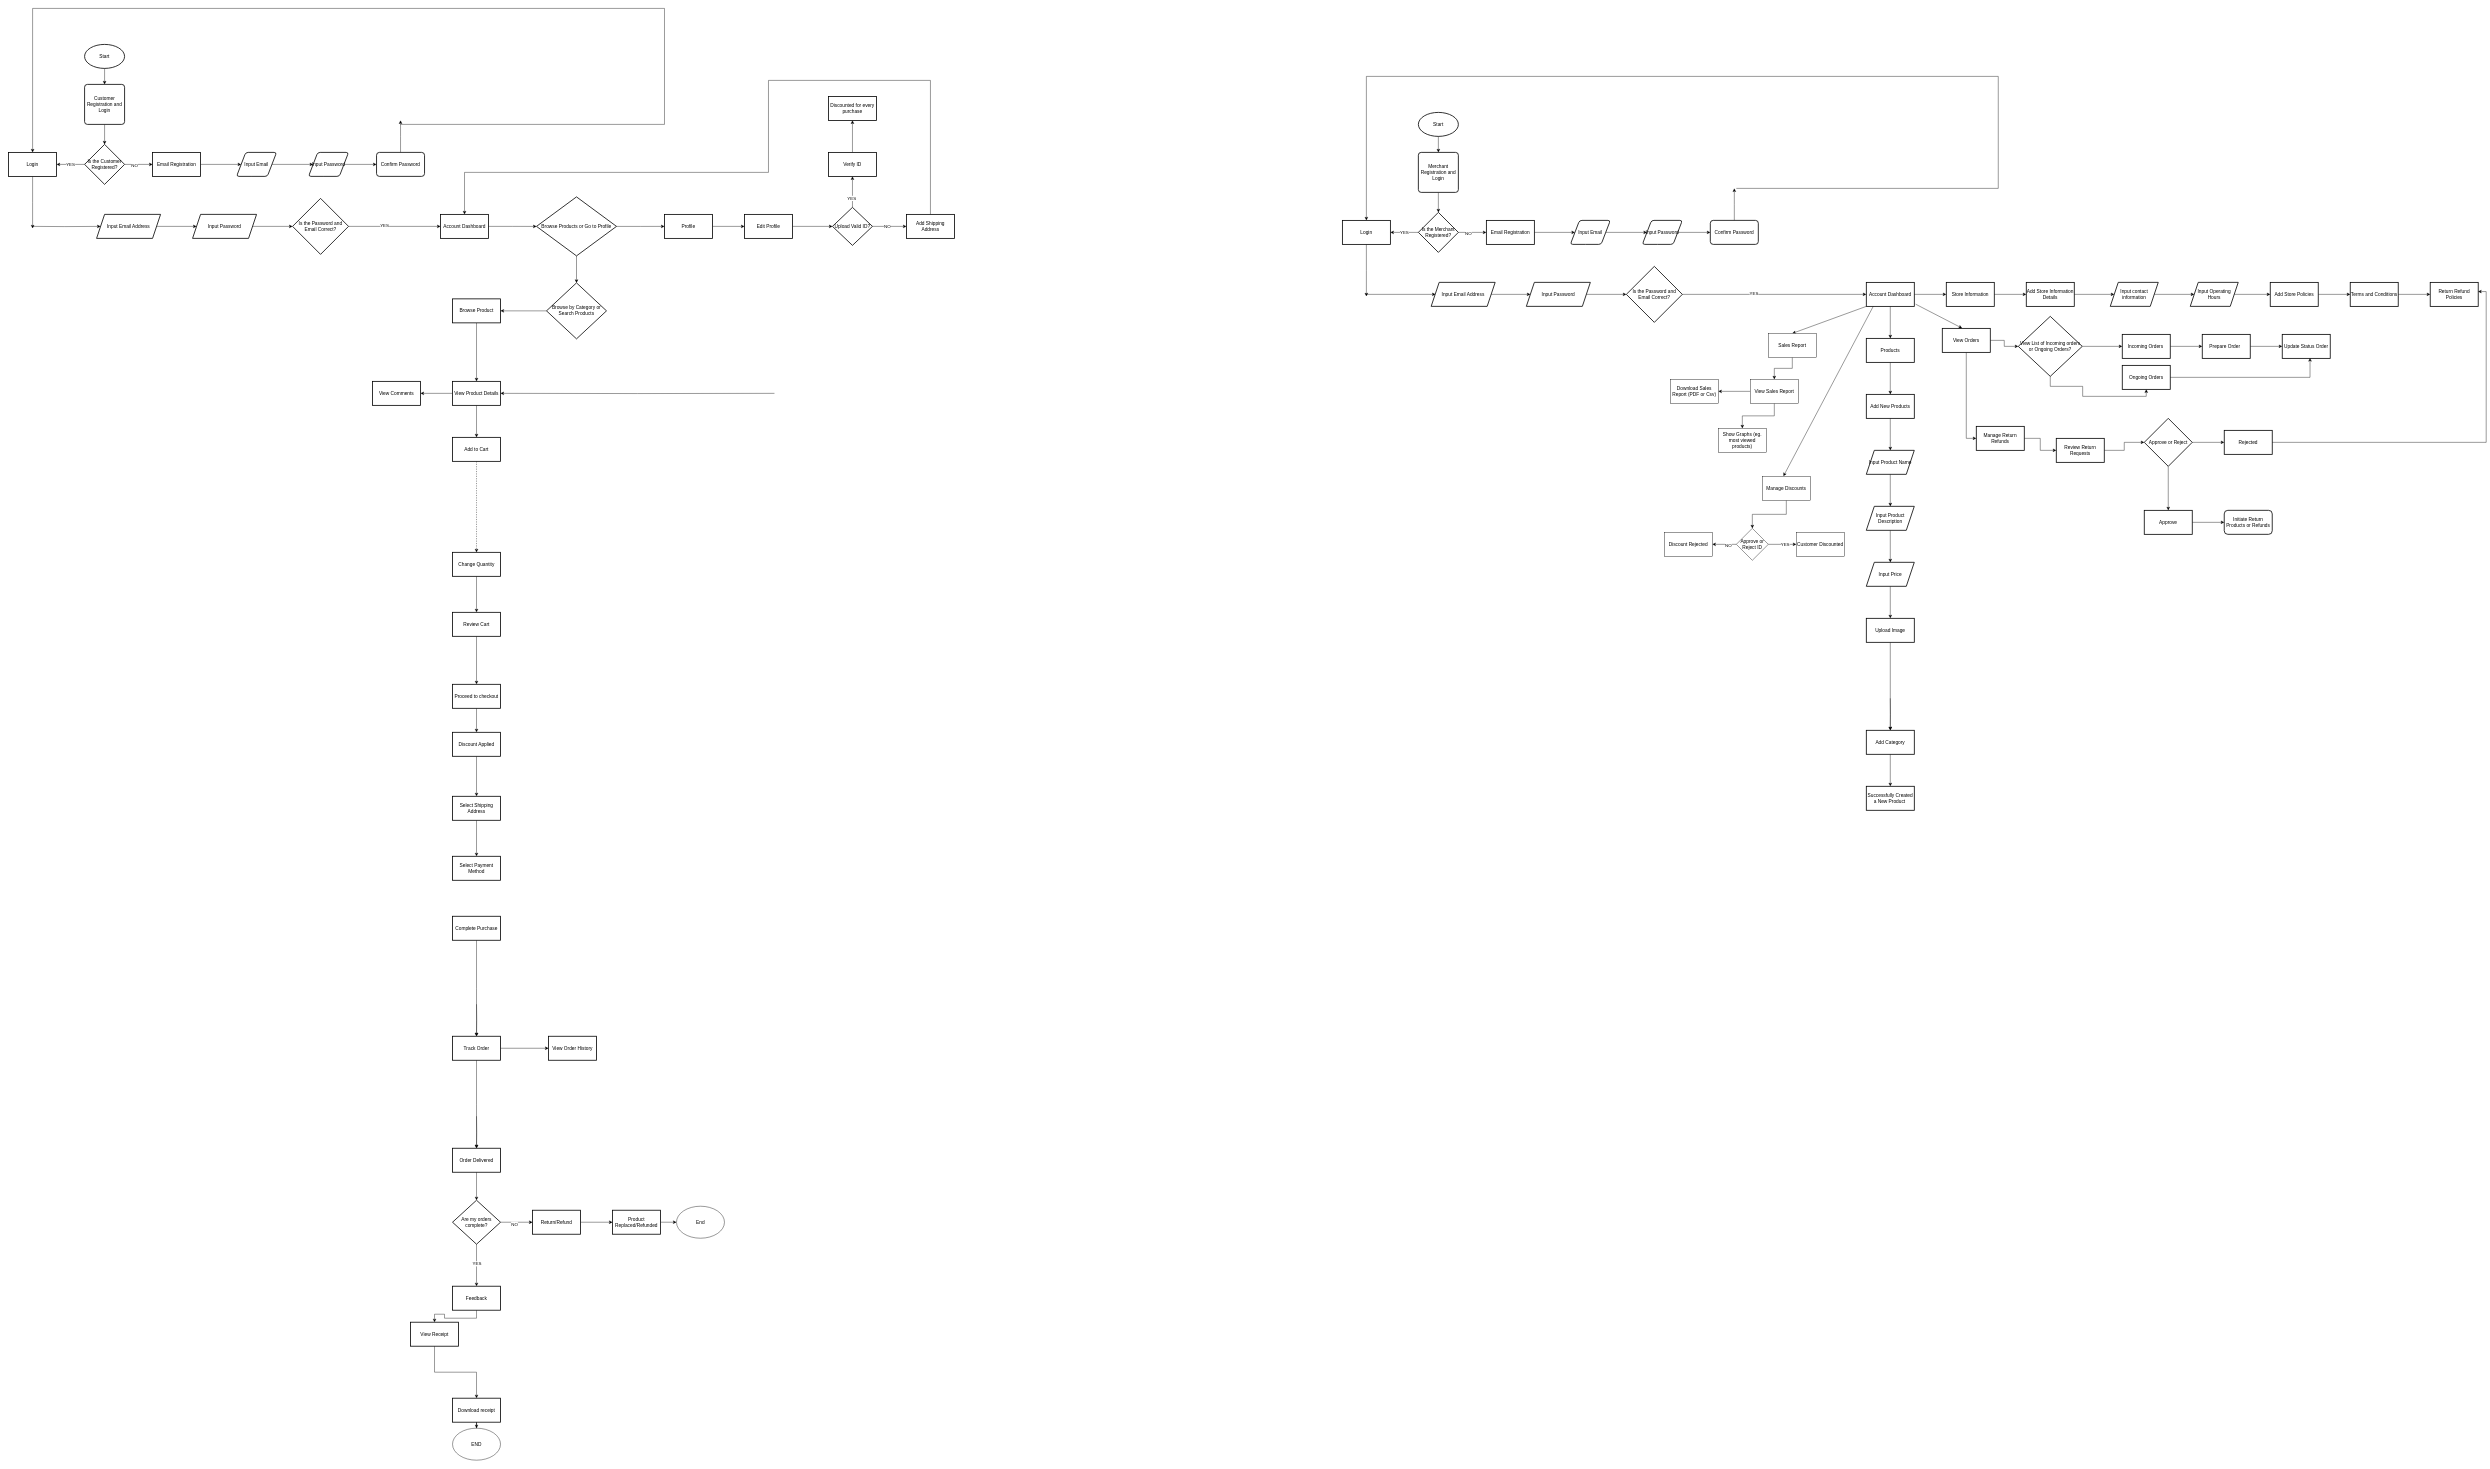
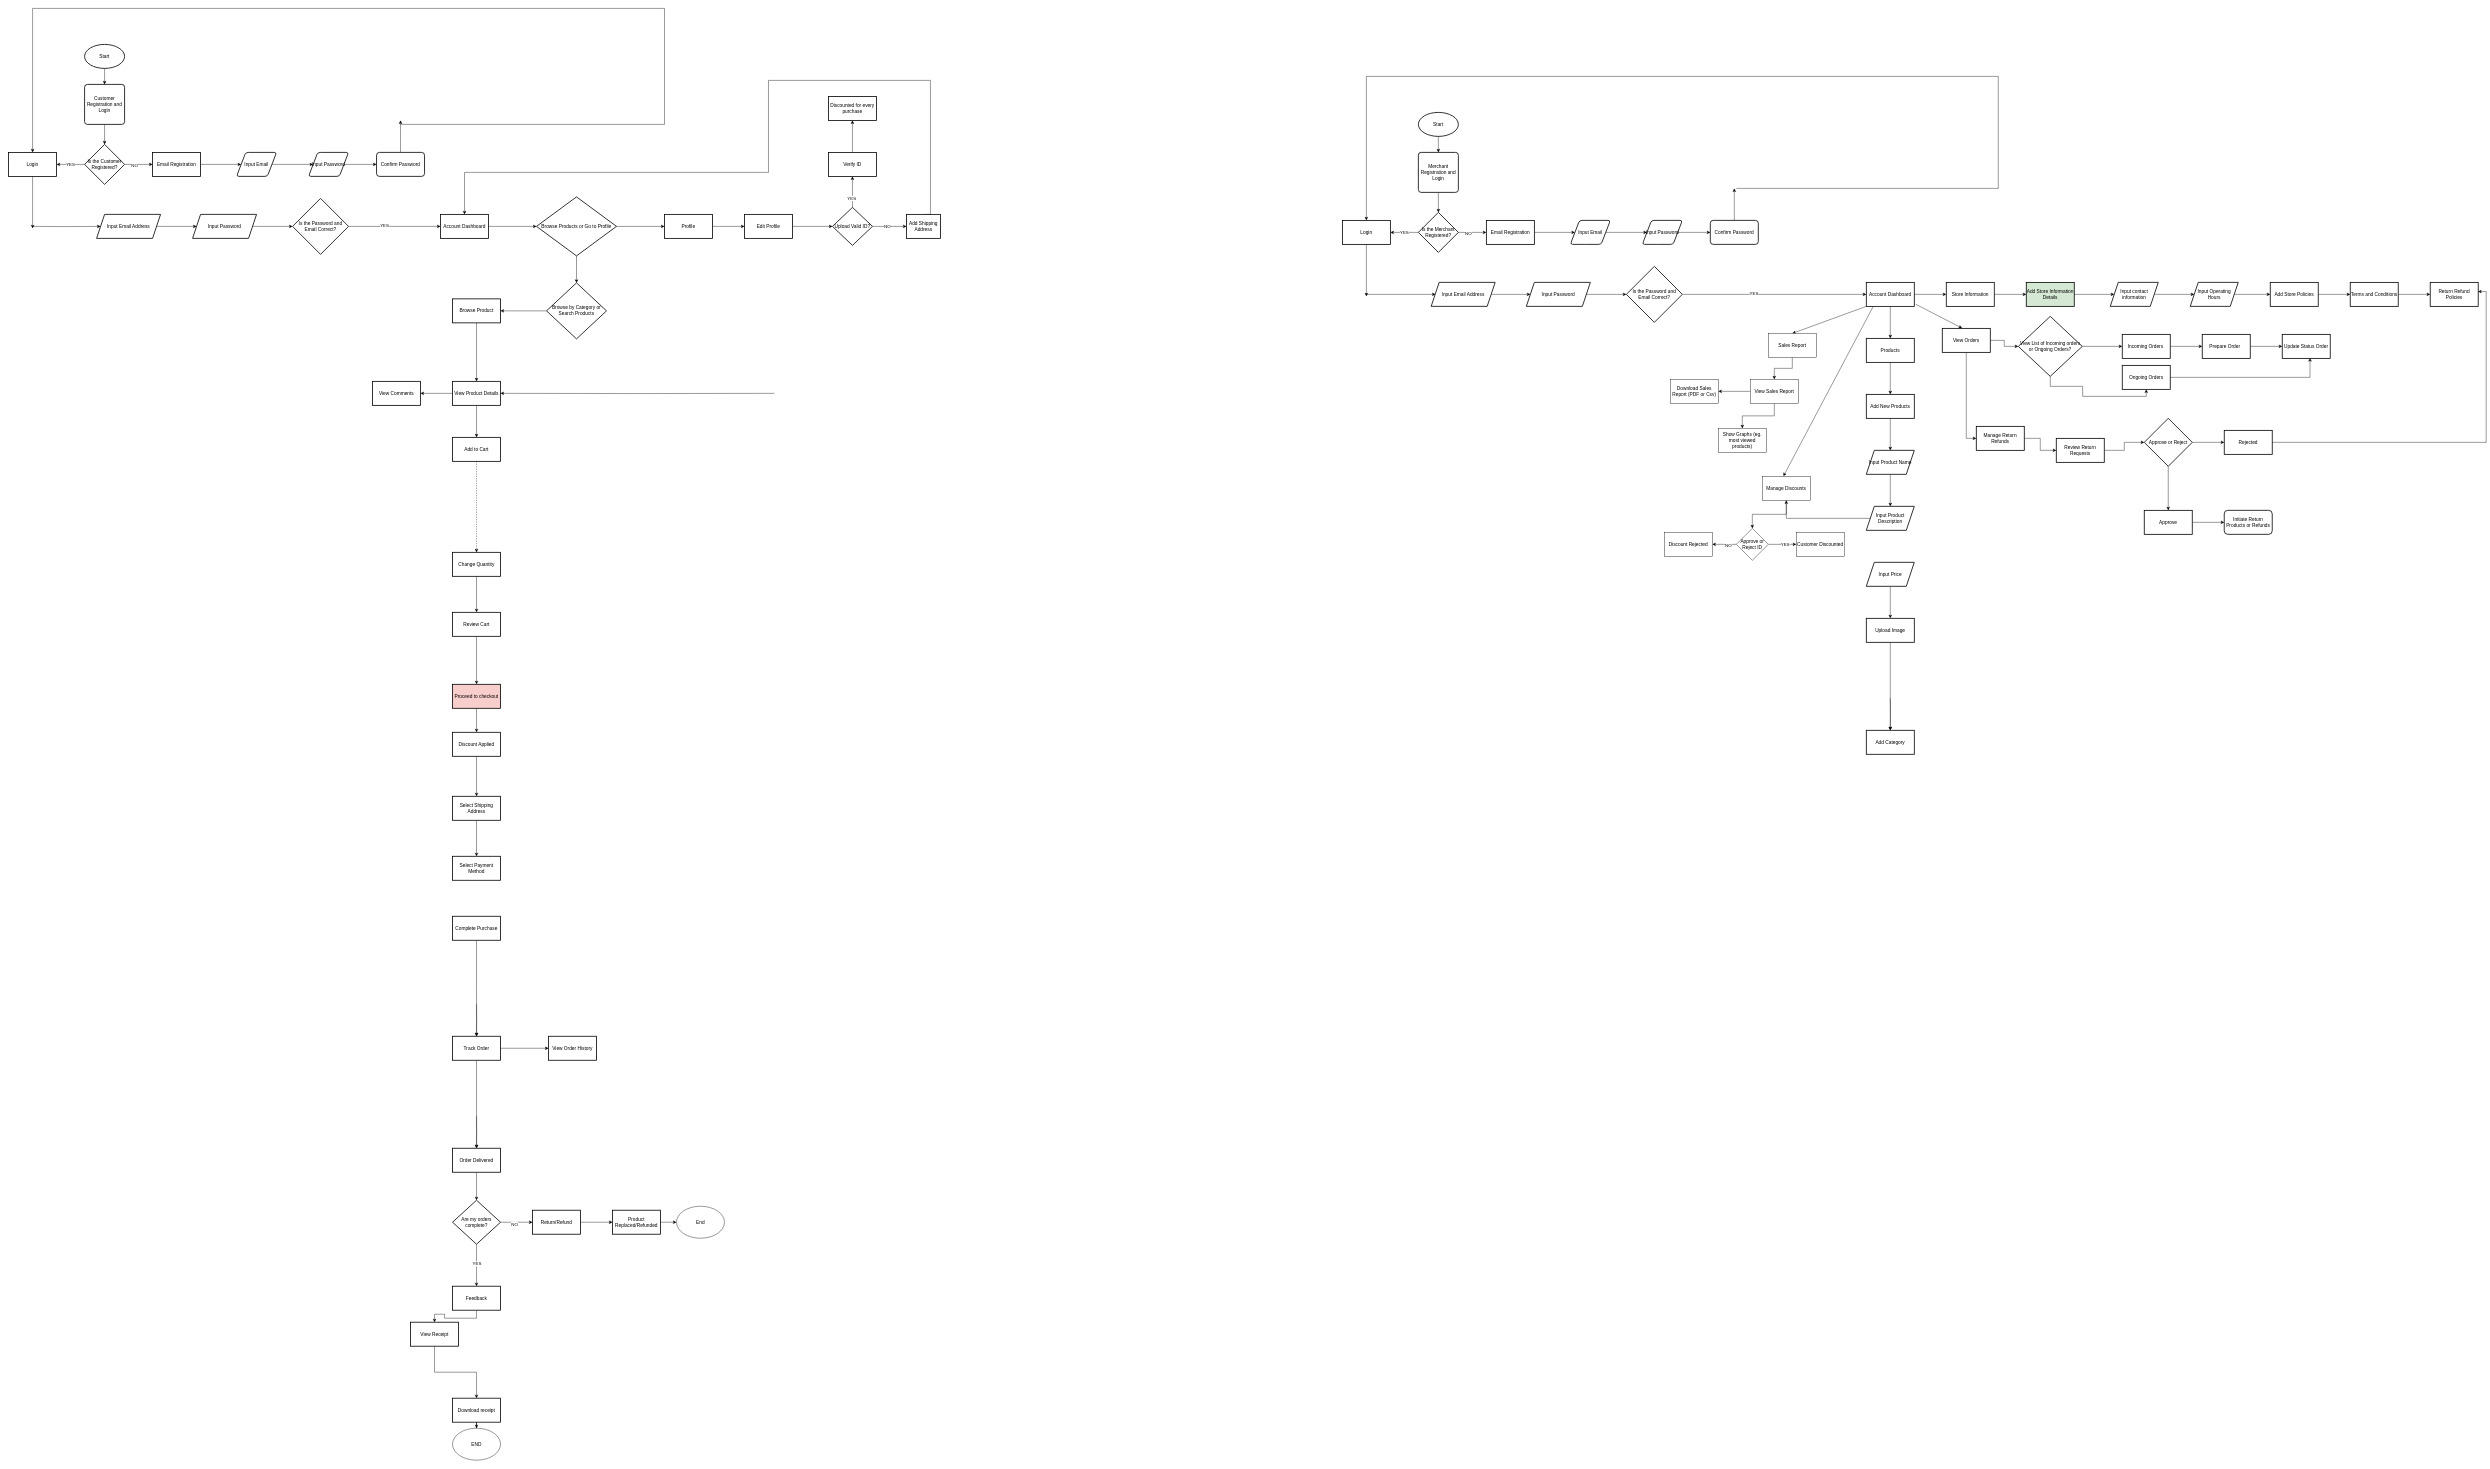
(931, 226) -> (924, 226)
(2051, 294) -> (2051, 294)
(1891, 558) -> (1828, 518)
(477, 696) -> (477, 696)
(1891, 782) -> none
(1891, 798) -> none
